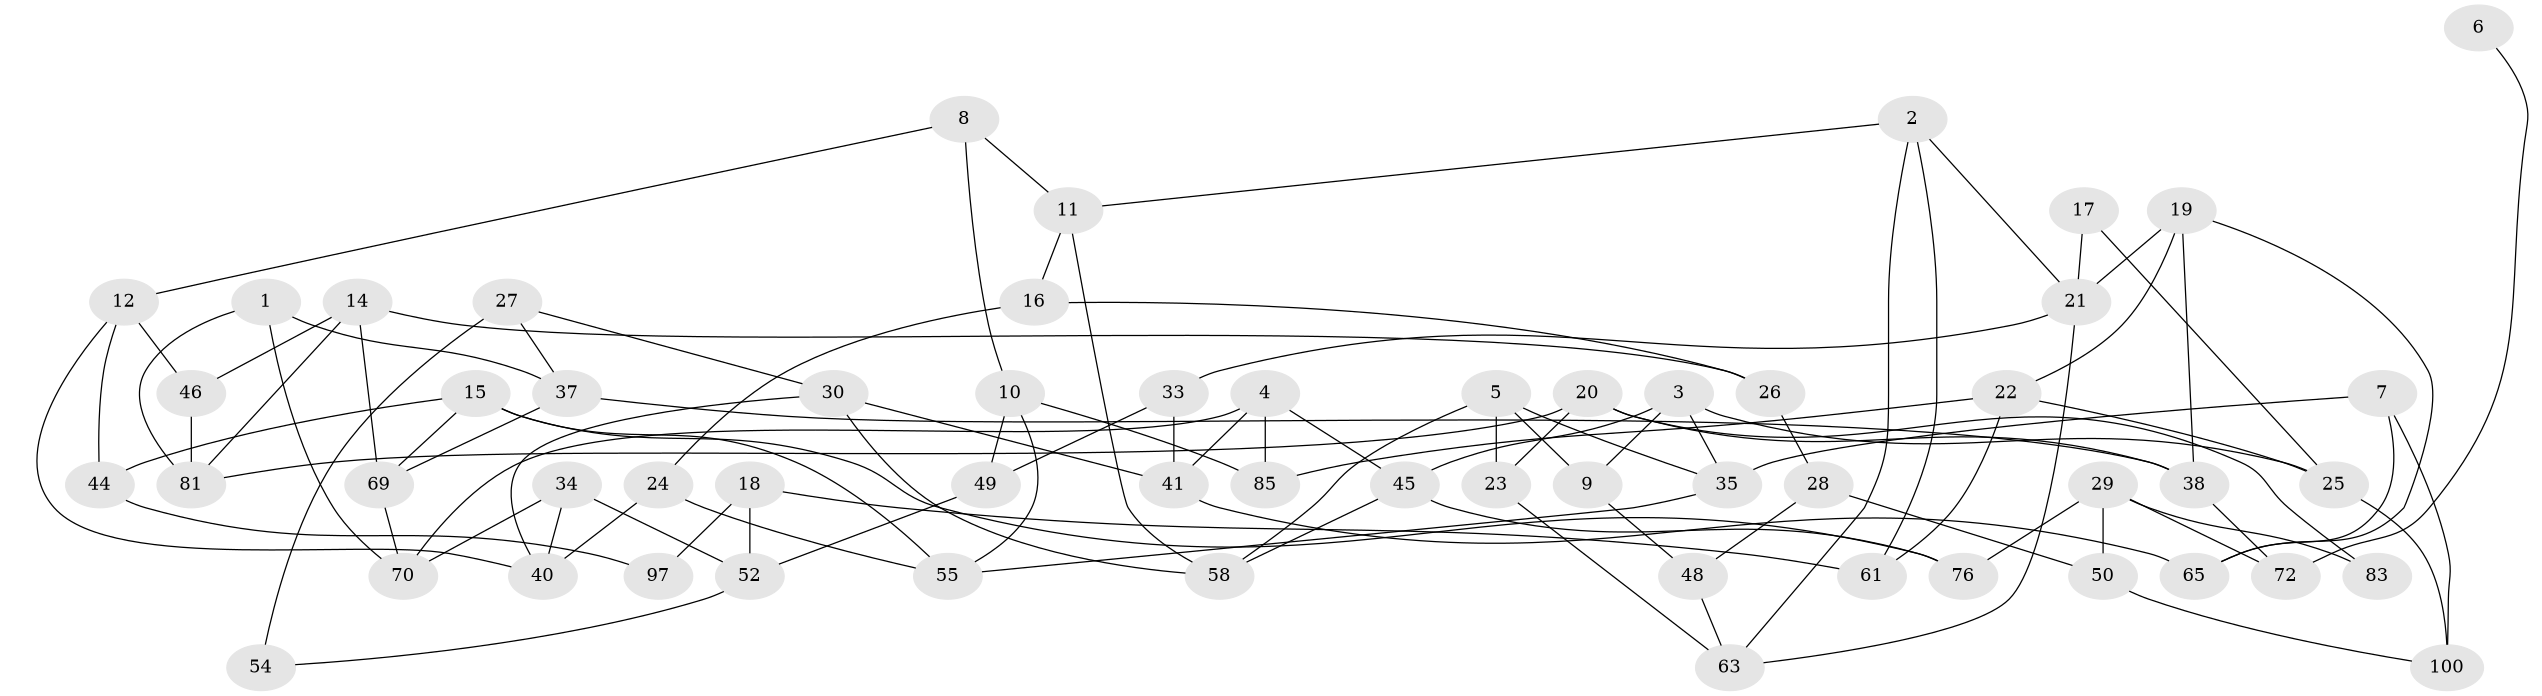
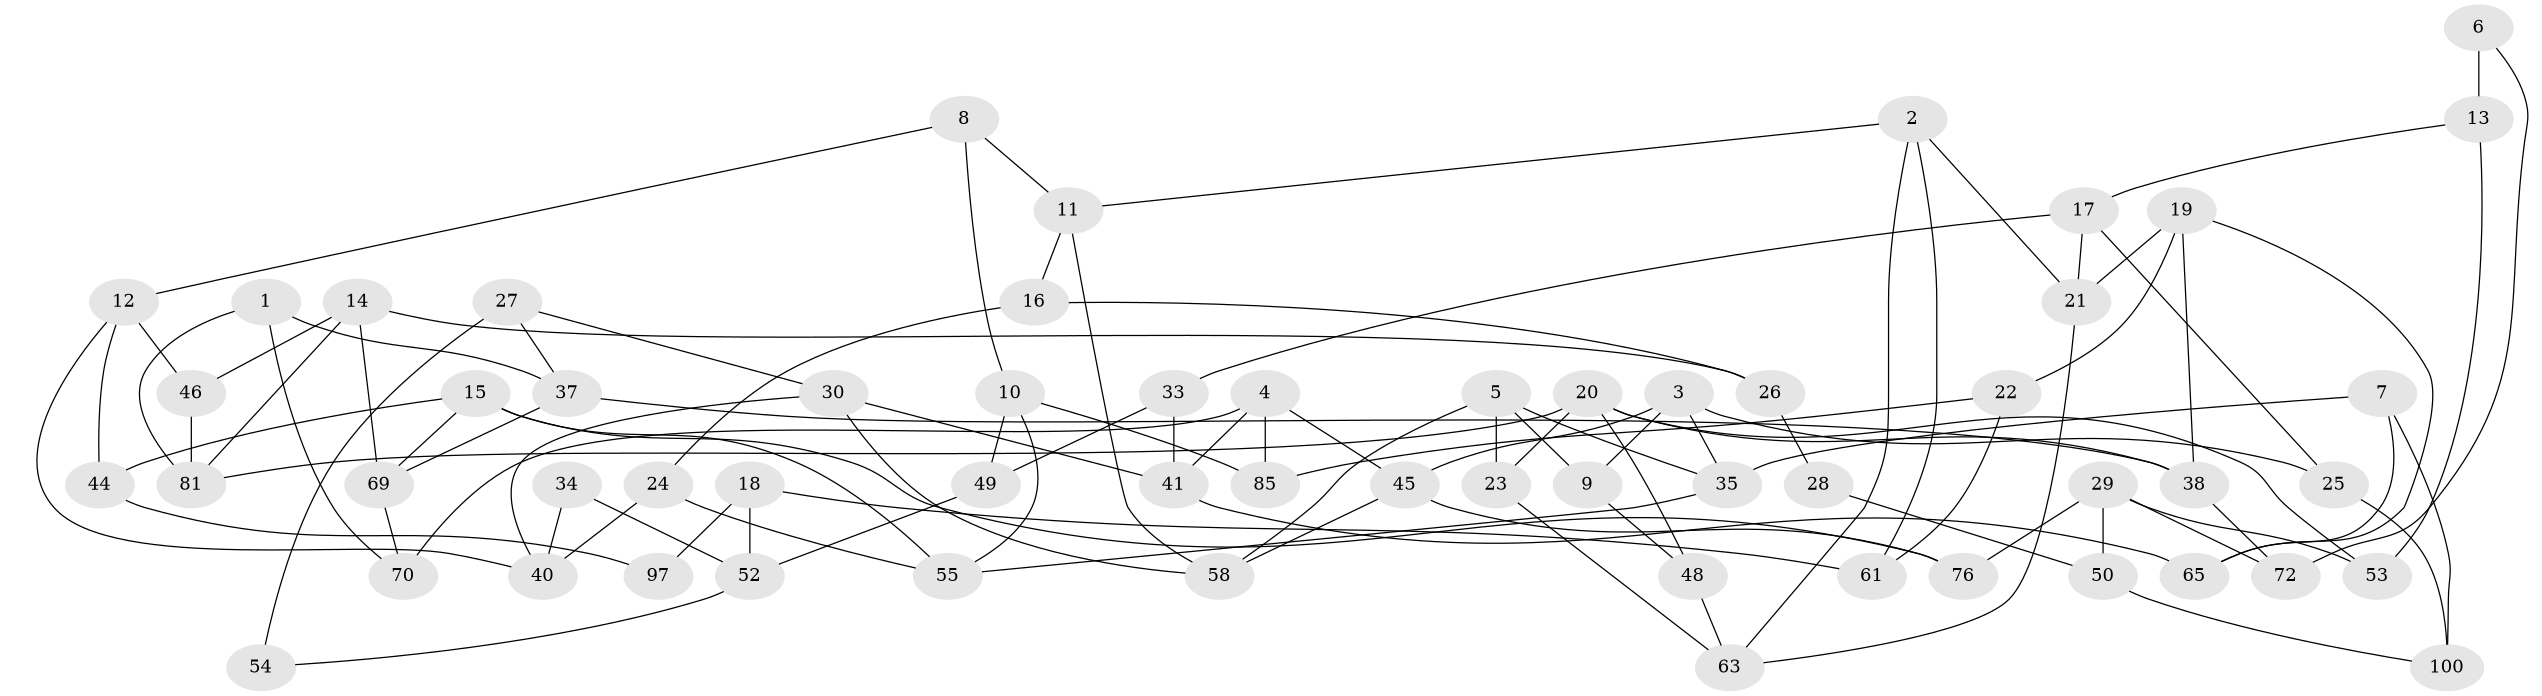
none -> (2479, 119)
(1644, 342) -> (1621, 275)
(2201, 438) -> none
(485, 531) -> none
(1746, 538) -> (1645, 483)
(2377, 576) -> (2377, 576)
